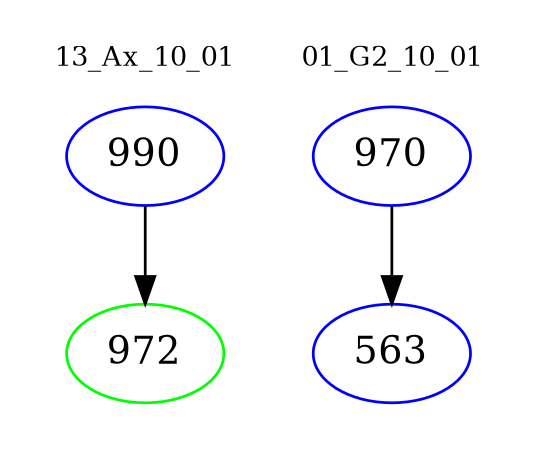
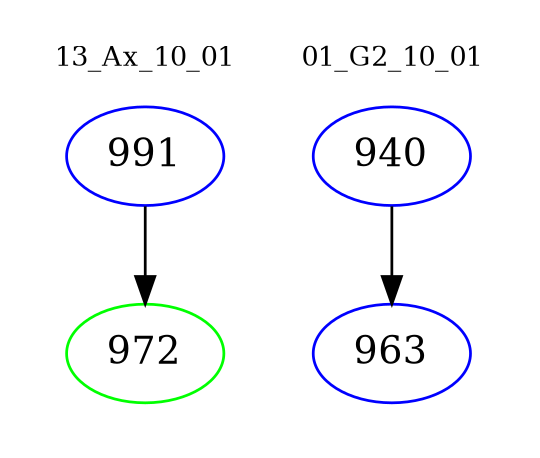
(145, 156) -> (145, 156)
(392, 156) -> (392, 156)
(392, 353) -> (392, 353)
